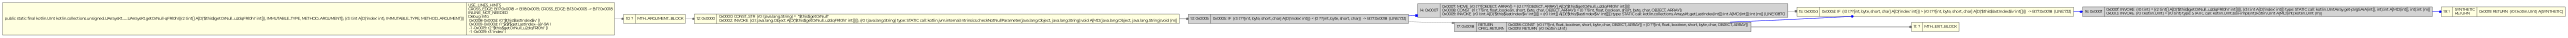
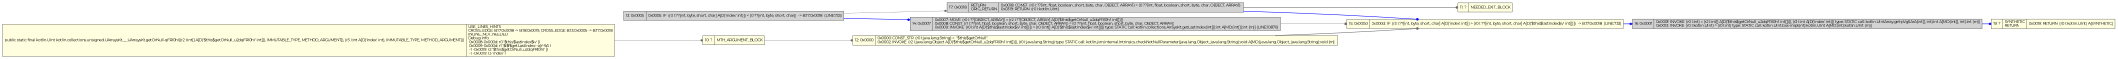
(1412, 16) -> (875, 19)
(1183, 19) -> (1346, 33)
(1941, 27) -> (1490, 7)
(1538, 29) -> (1030, 9)
